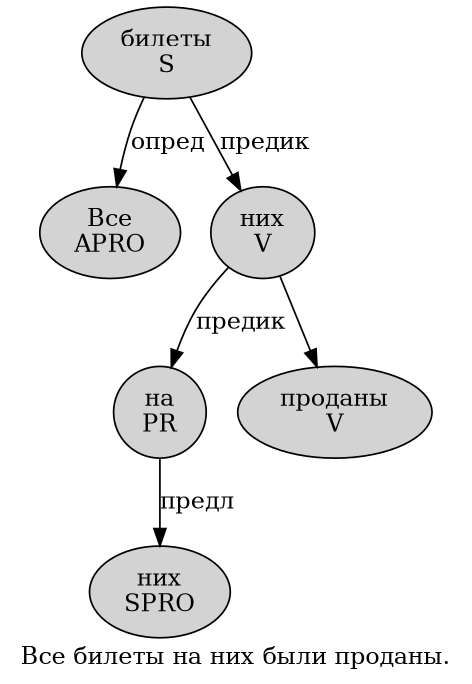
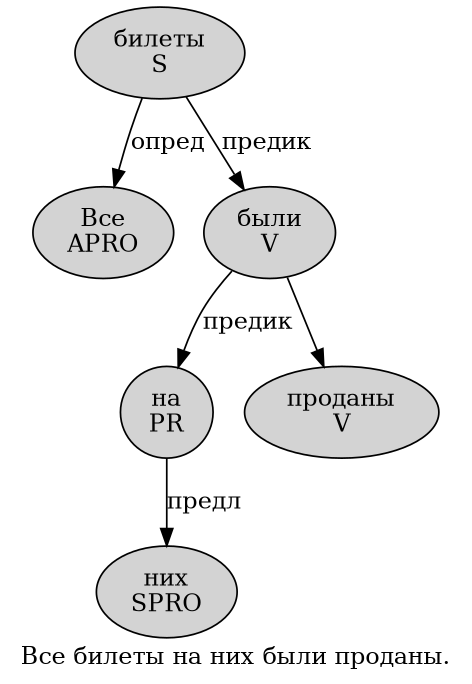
(263, 233) -> (270, 233)
